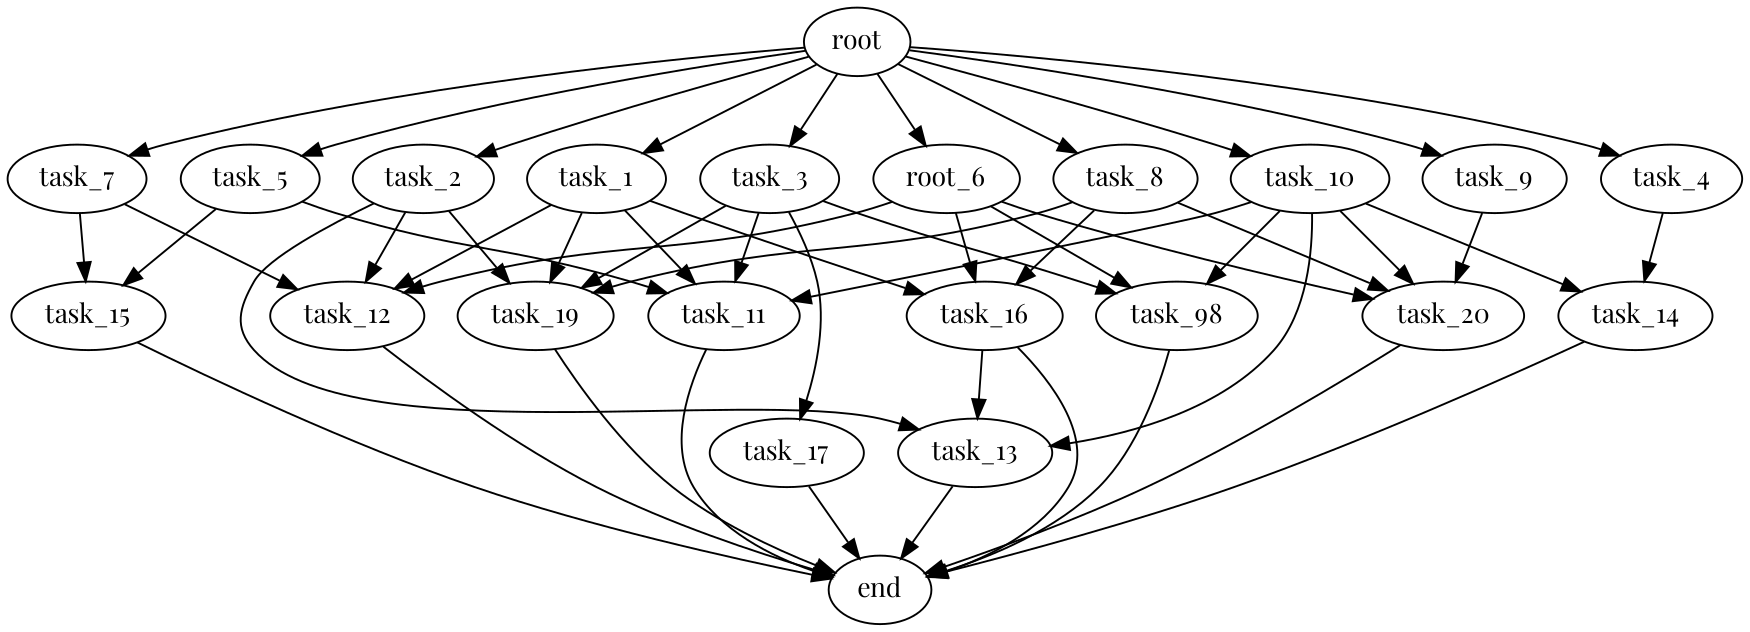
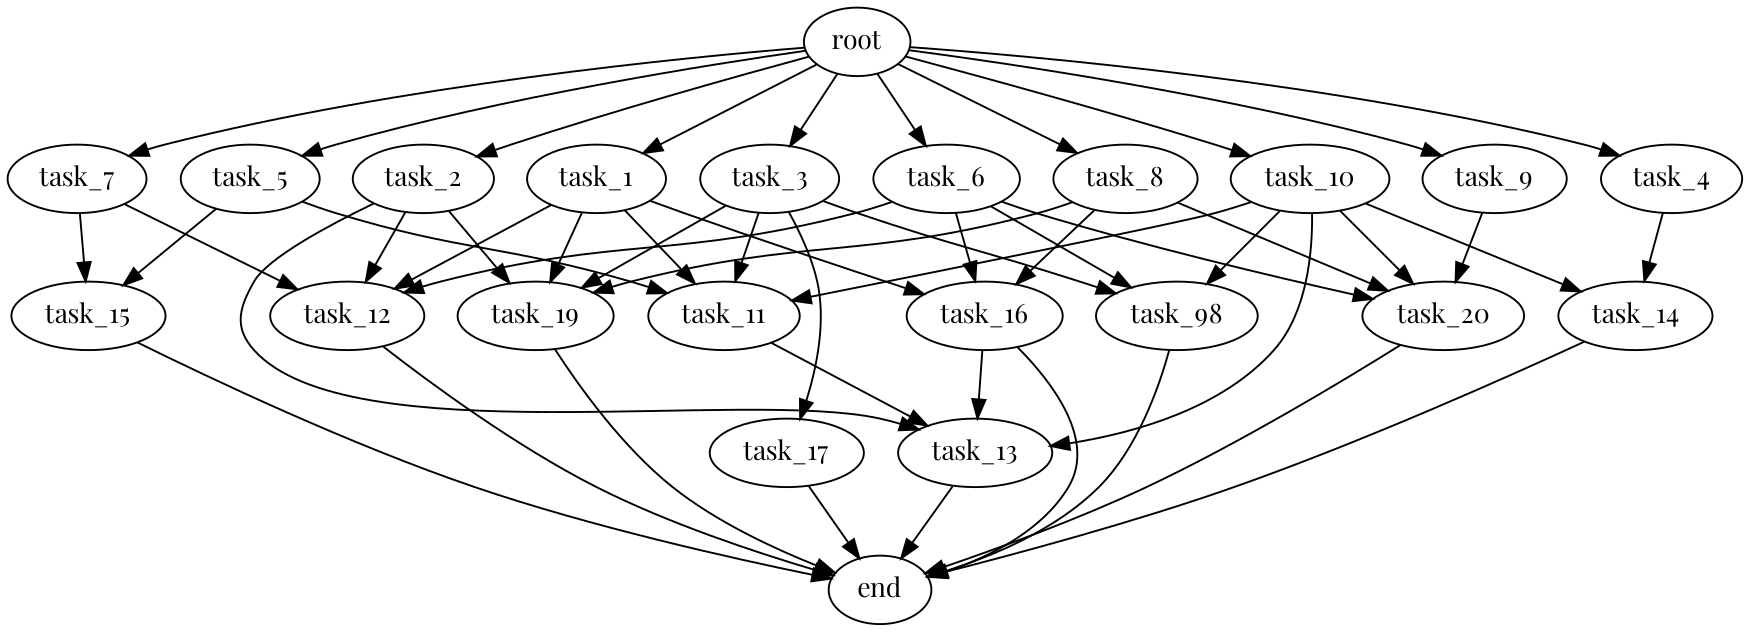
(947, 179) -> (947, 179)
(695, 489) -> (841, 380)
